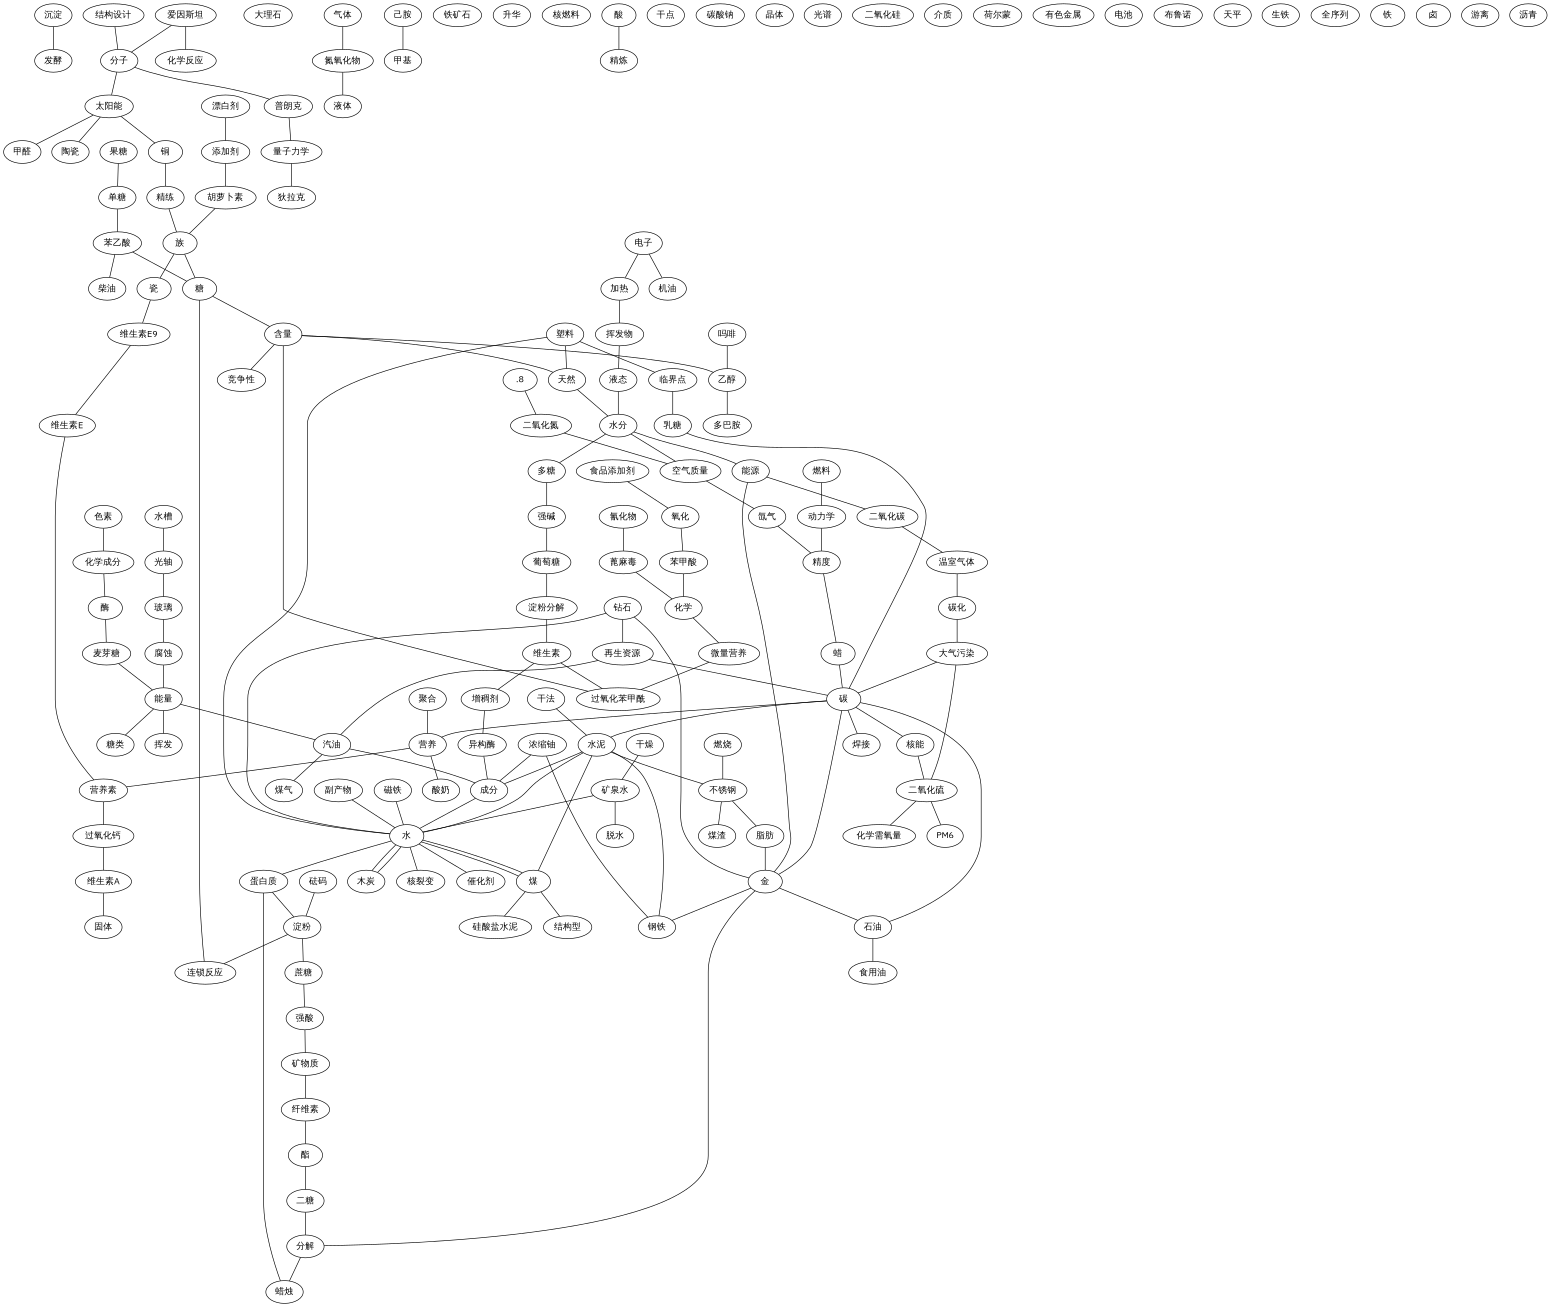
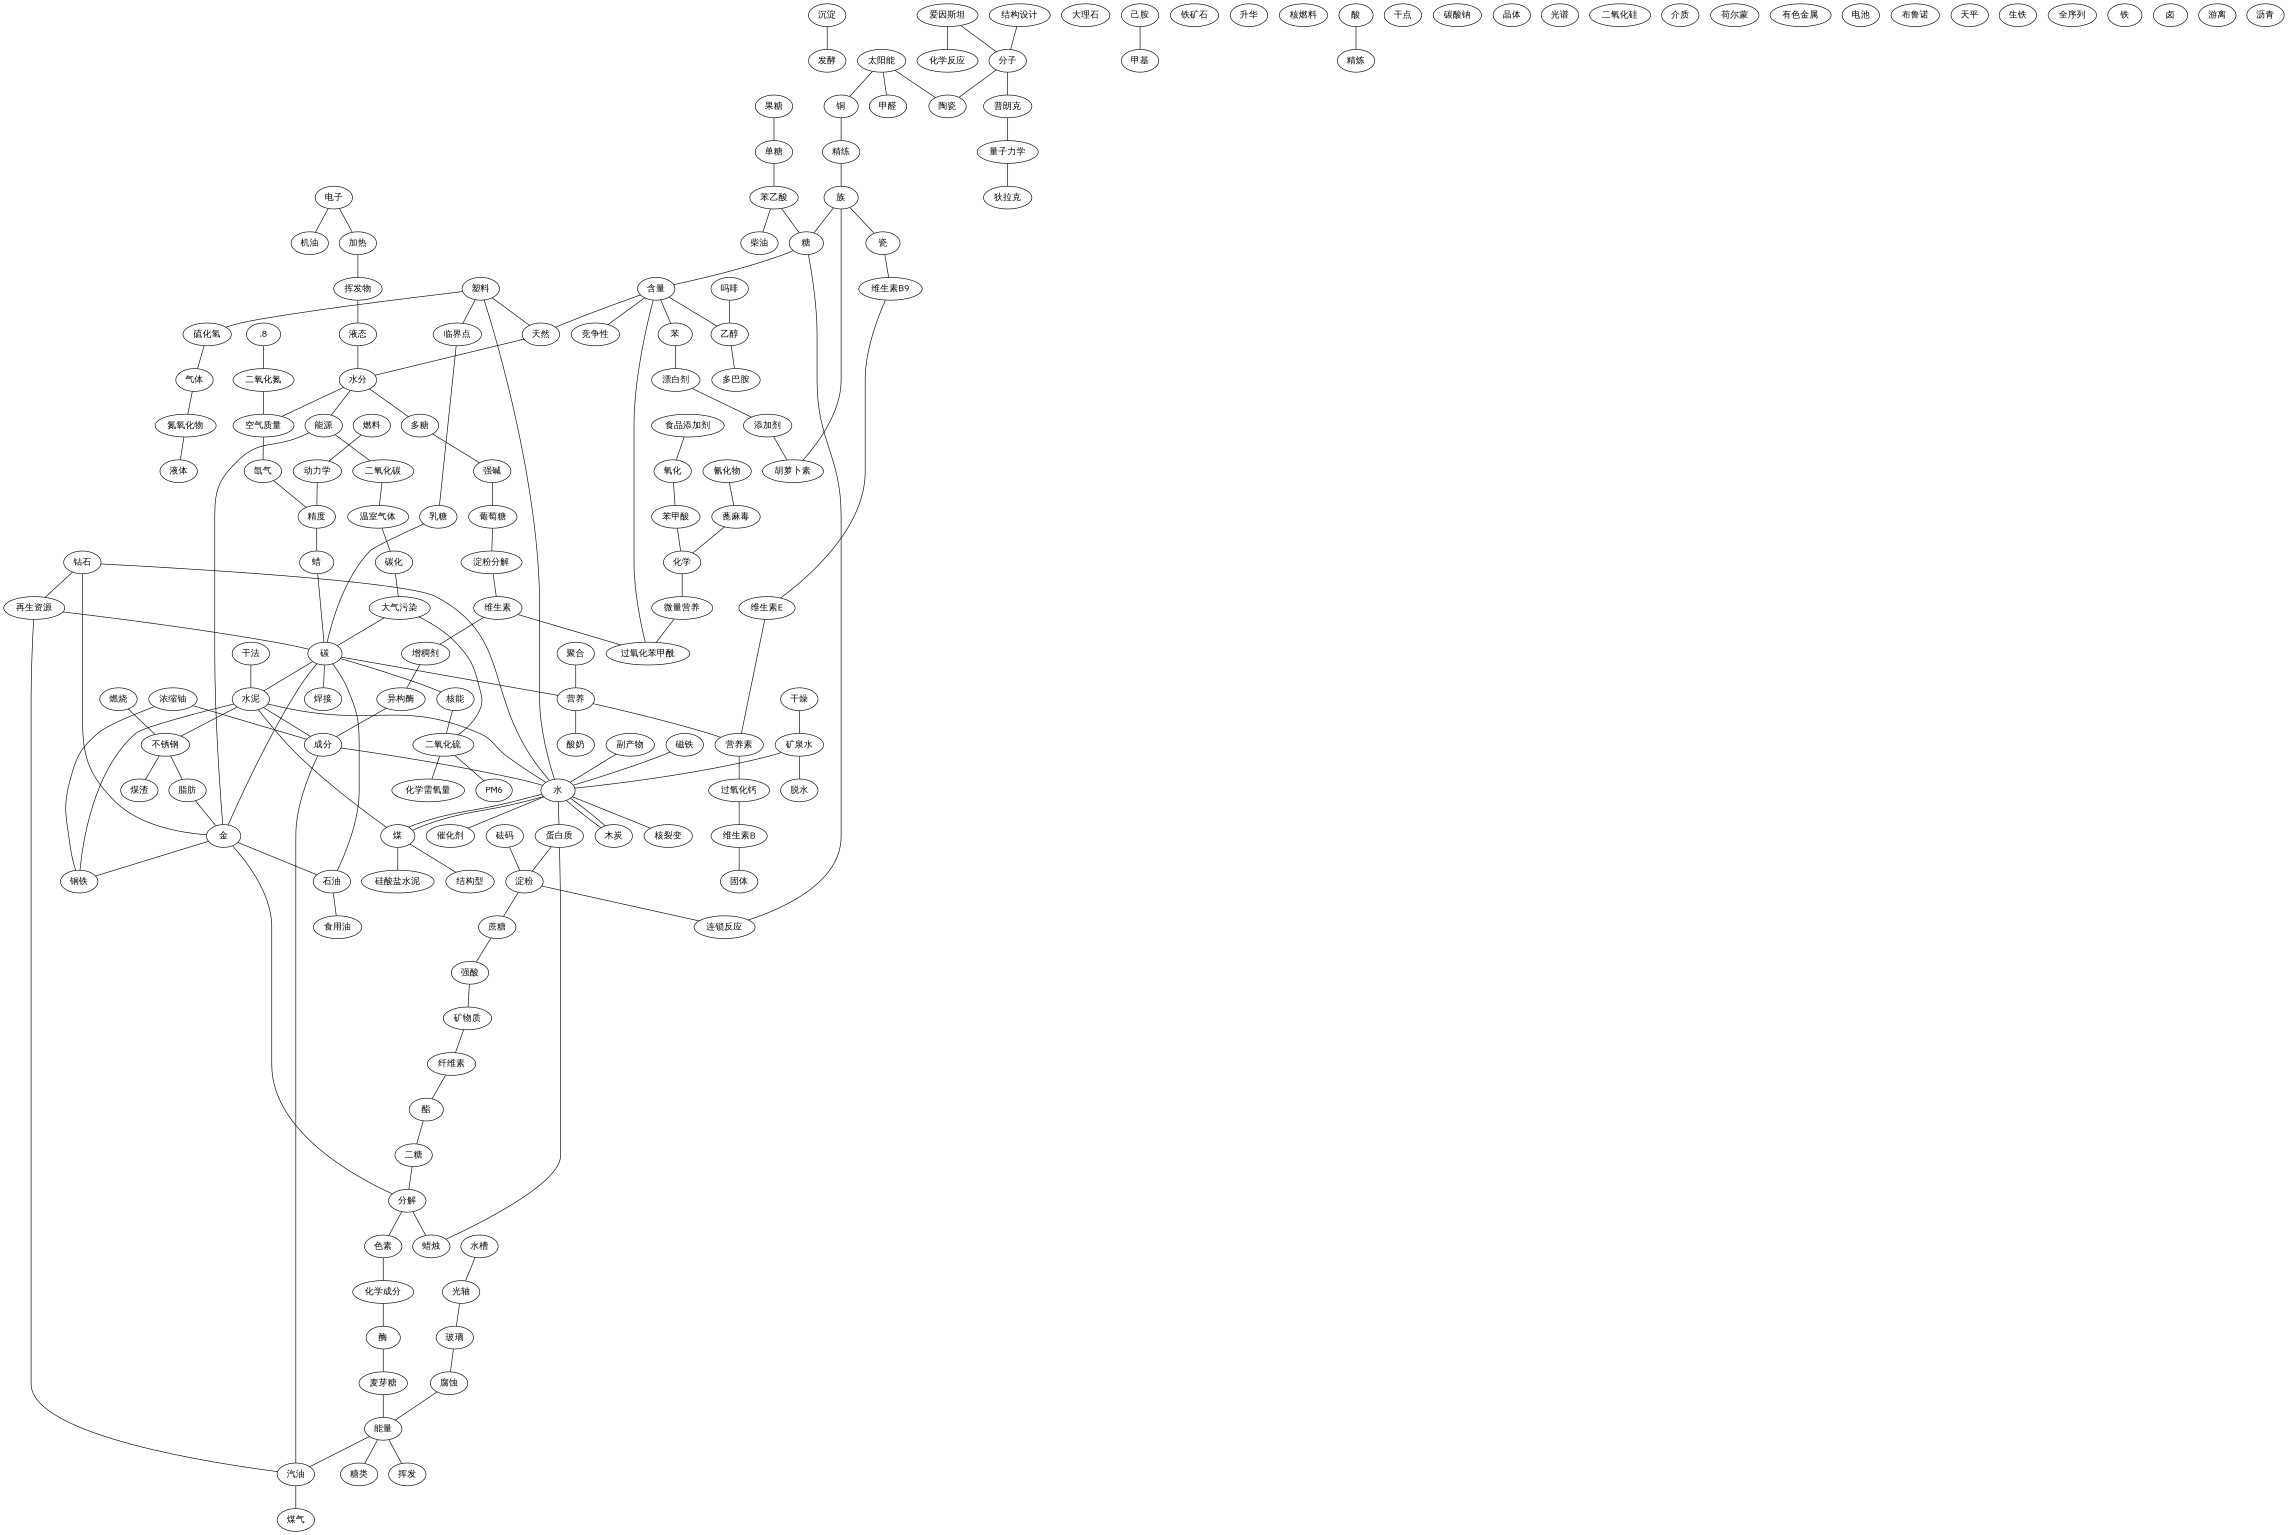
(114, 83) -> (977, 84)
(139, 334) -> (891, 289)
none -> (207, 334)
none -> (675, 334)
(103, 882) -> (739, 836)
none -> (395, 1223)
